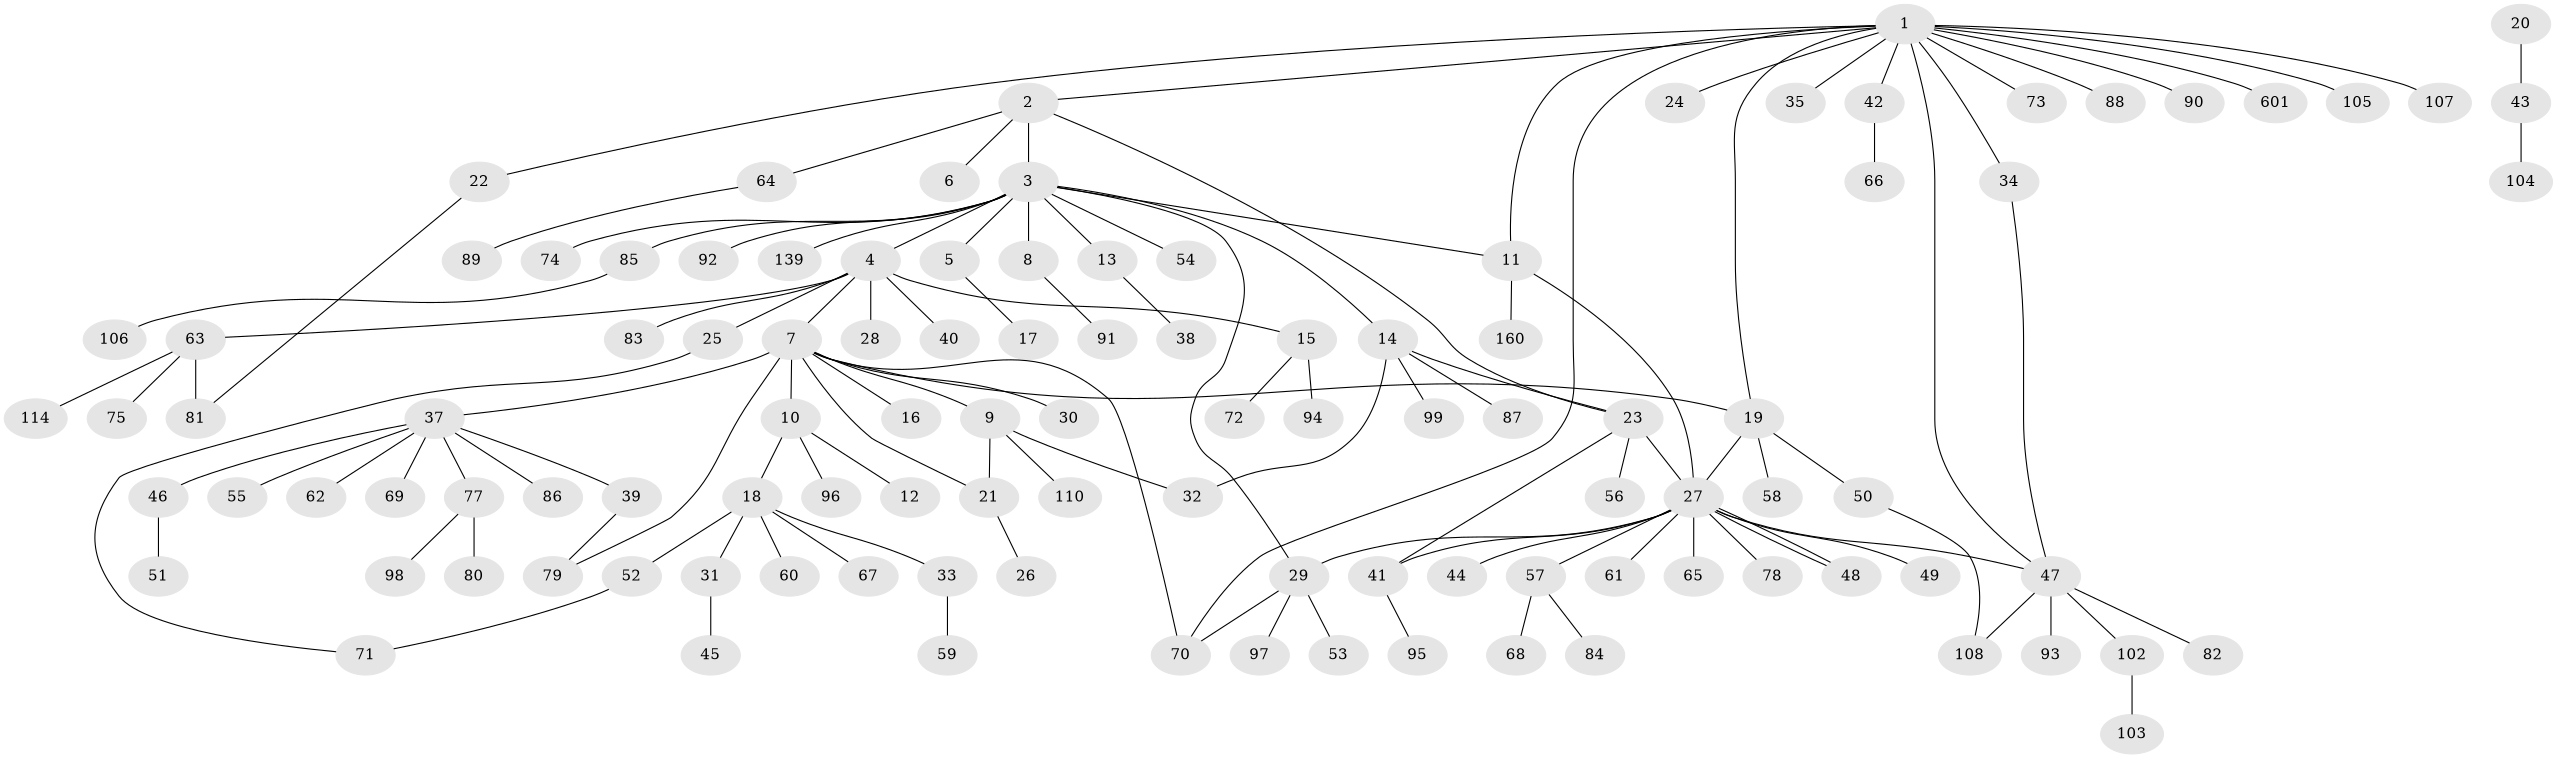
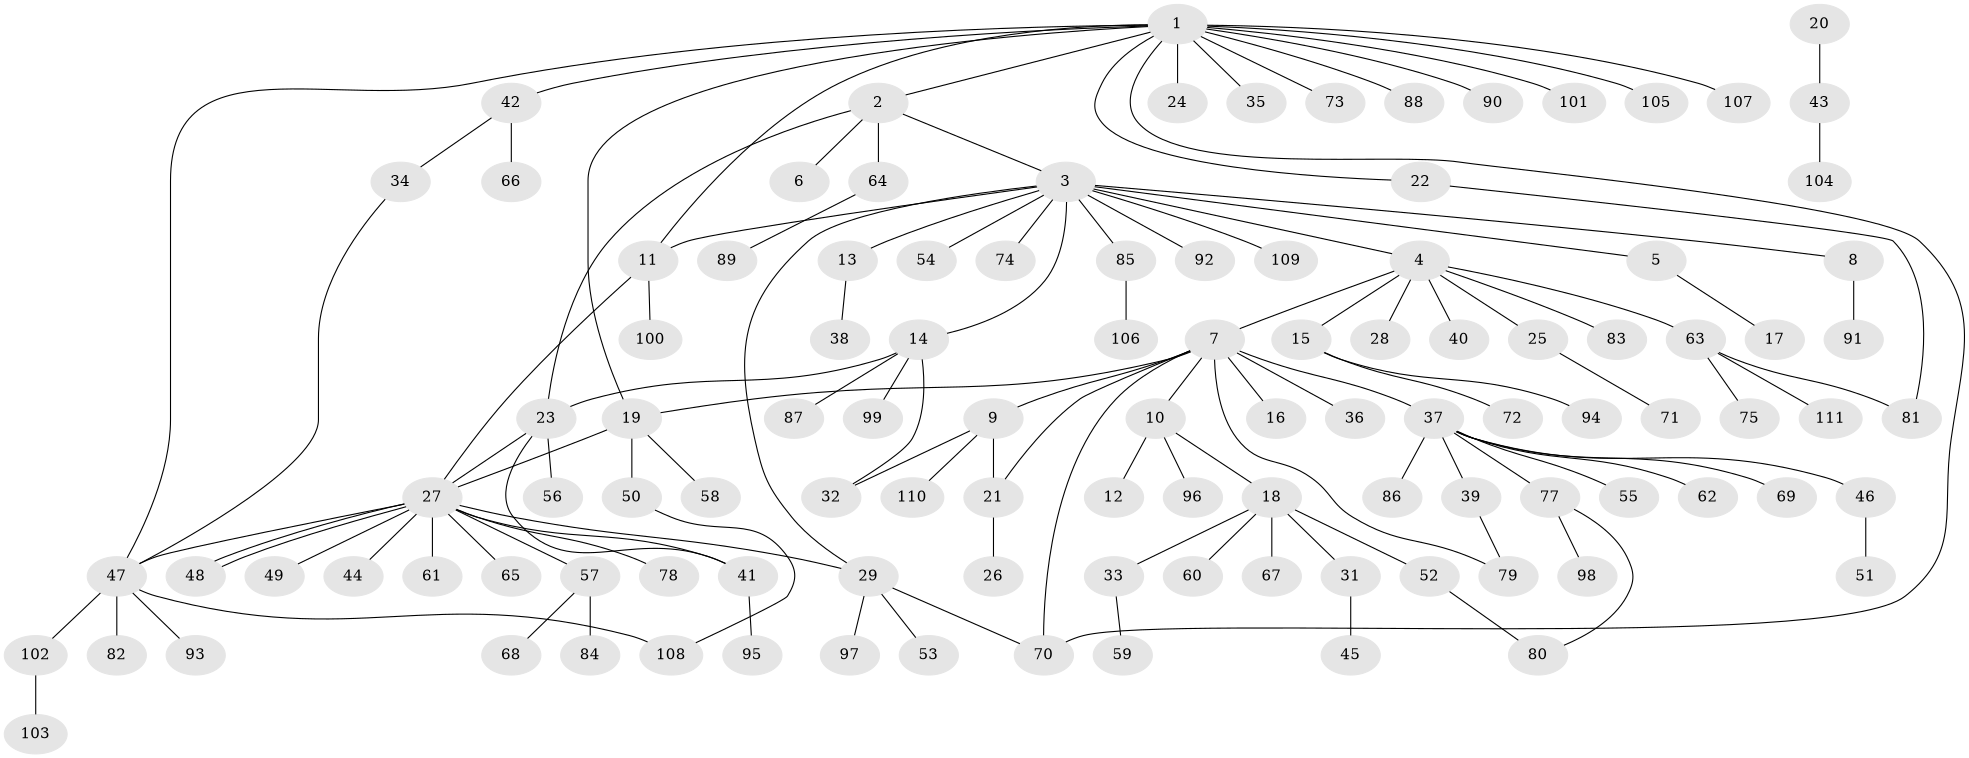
(1962, 101) -> (456, 142)
(2276, 103) -> (1574, 103)
(790, 261) -> (1286, 261)
(1511, 340) -> (650, 340)
(36, 419) -> (1831, 419)
(1069, 419) -> (1355, 419)
(503, 624) -> (1484, 616)
